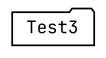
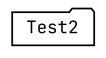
(53, 29) -> (53, 29)
